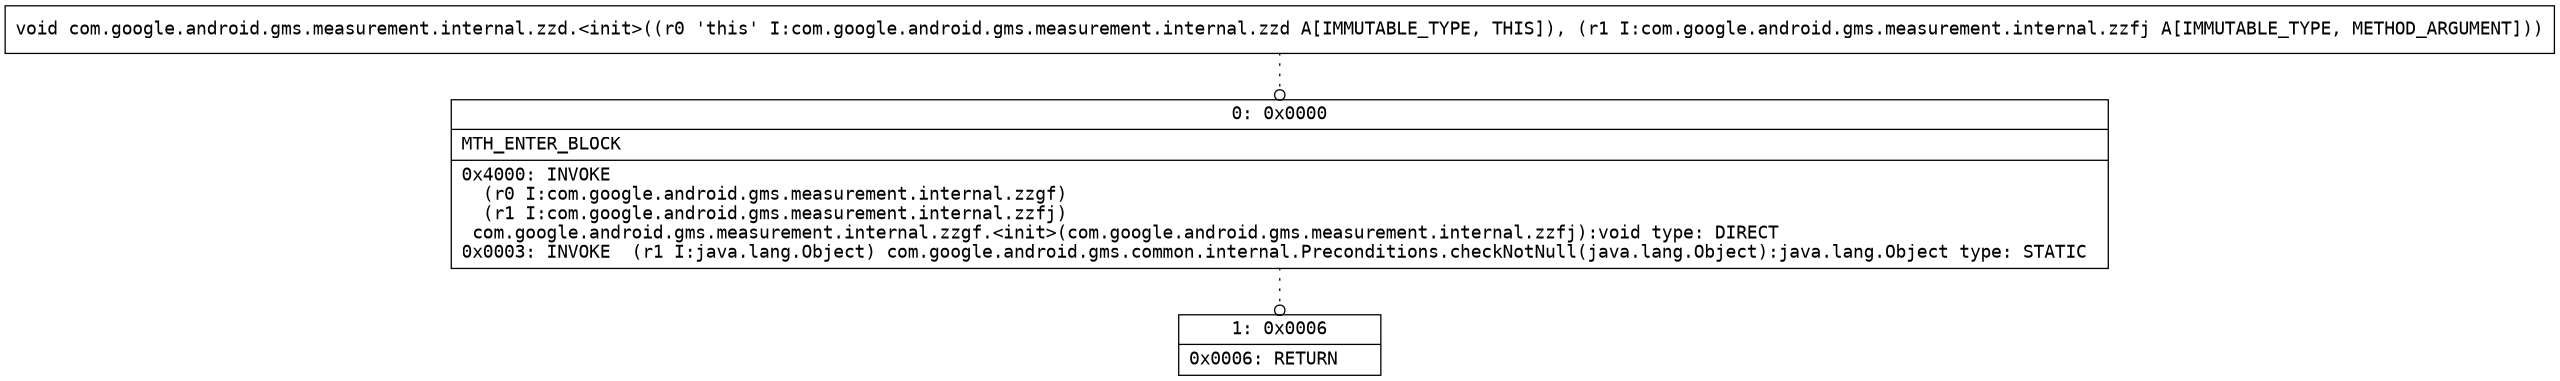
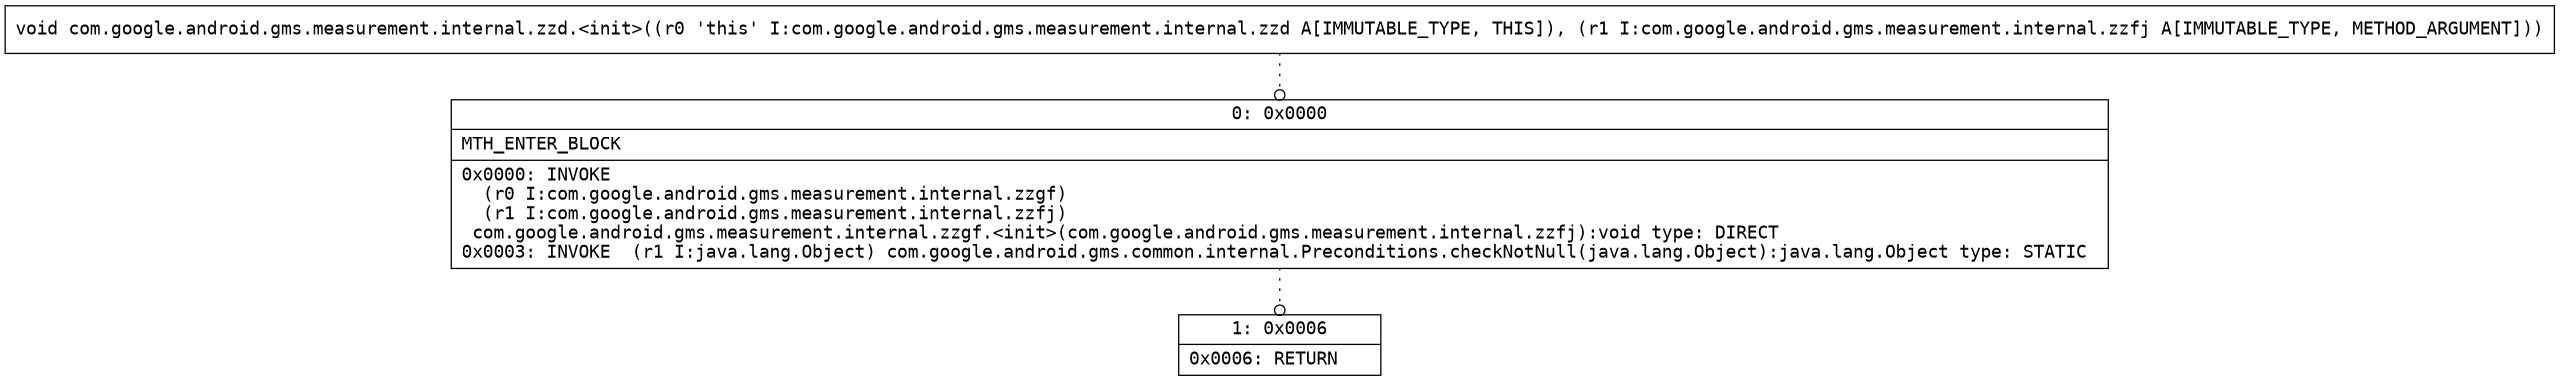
(547, 175) -> (547, 175)
